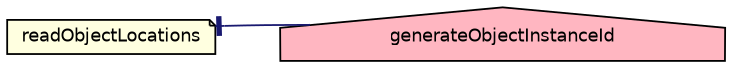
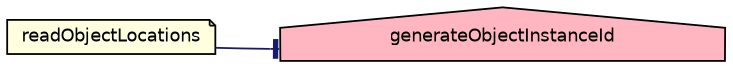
(267, 25) -> (243, 48)
